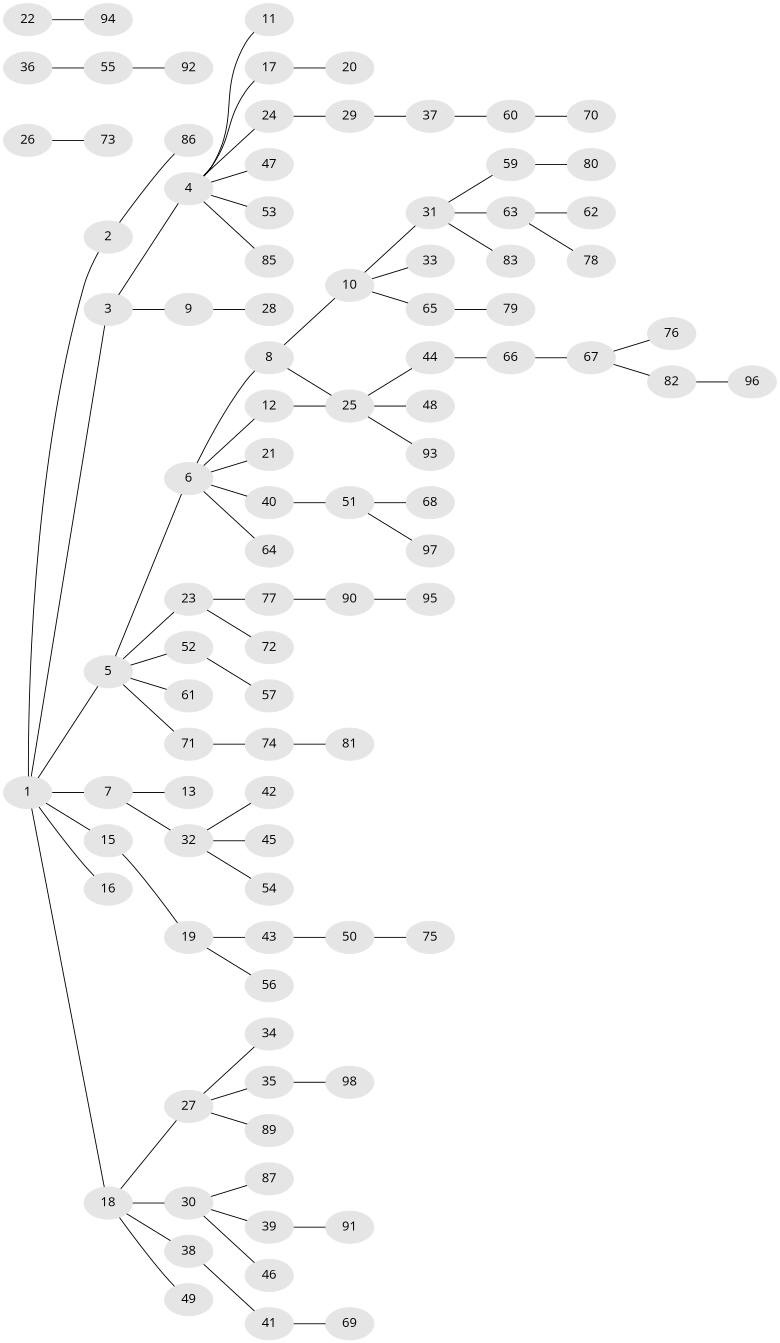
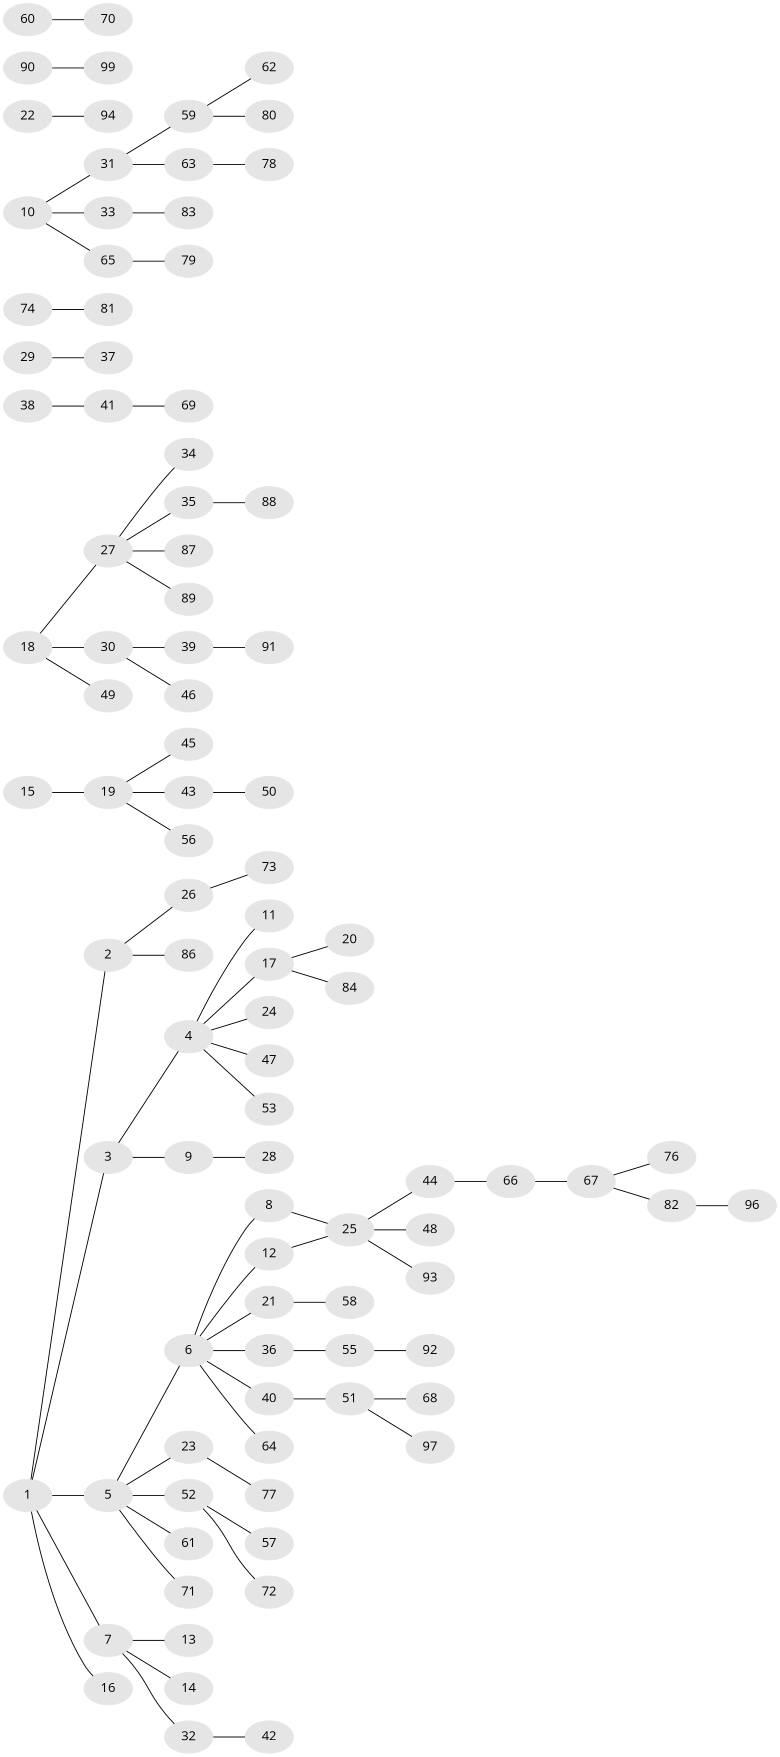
(310, 116) -> none
(471, 116) -> none
(551, 213) -> (229, 92)
(471, 237) -> (149, 213)
(269, 261) -> none
(310, 322) -> none
(310, 599) -> none
(430, 599) -> (108, 68)
(229, 623) -> (229, 1544)
(229, 744) -> none
(68, 817) -> none
(229, 841) -> (149, 768)
(269, 889) -> none
none -> (148, 925)
(430, 937) -> none
none -> (350, 988)
(68, 998) -> none
(350, 1082) -> (269, 503)
(229, 1191) -> (149, 551)
(148, 1227) -> none
none -> (350, 1302)
none -> (229, 1351)
none -> (189, 1689)
